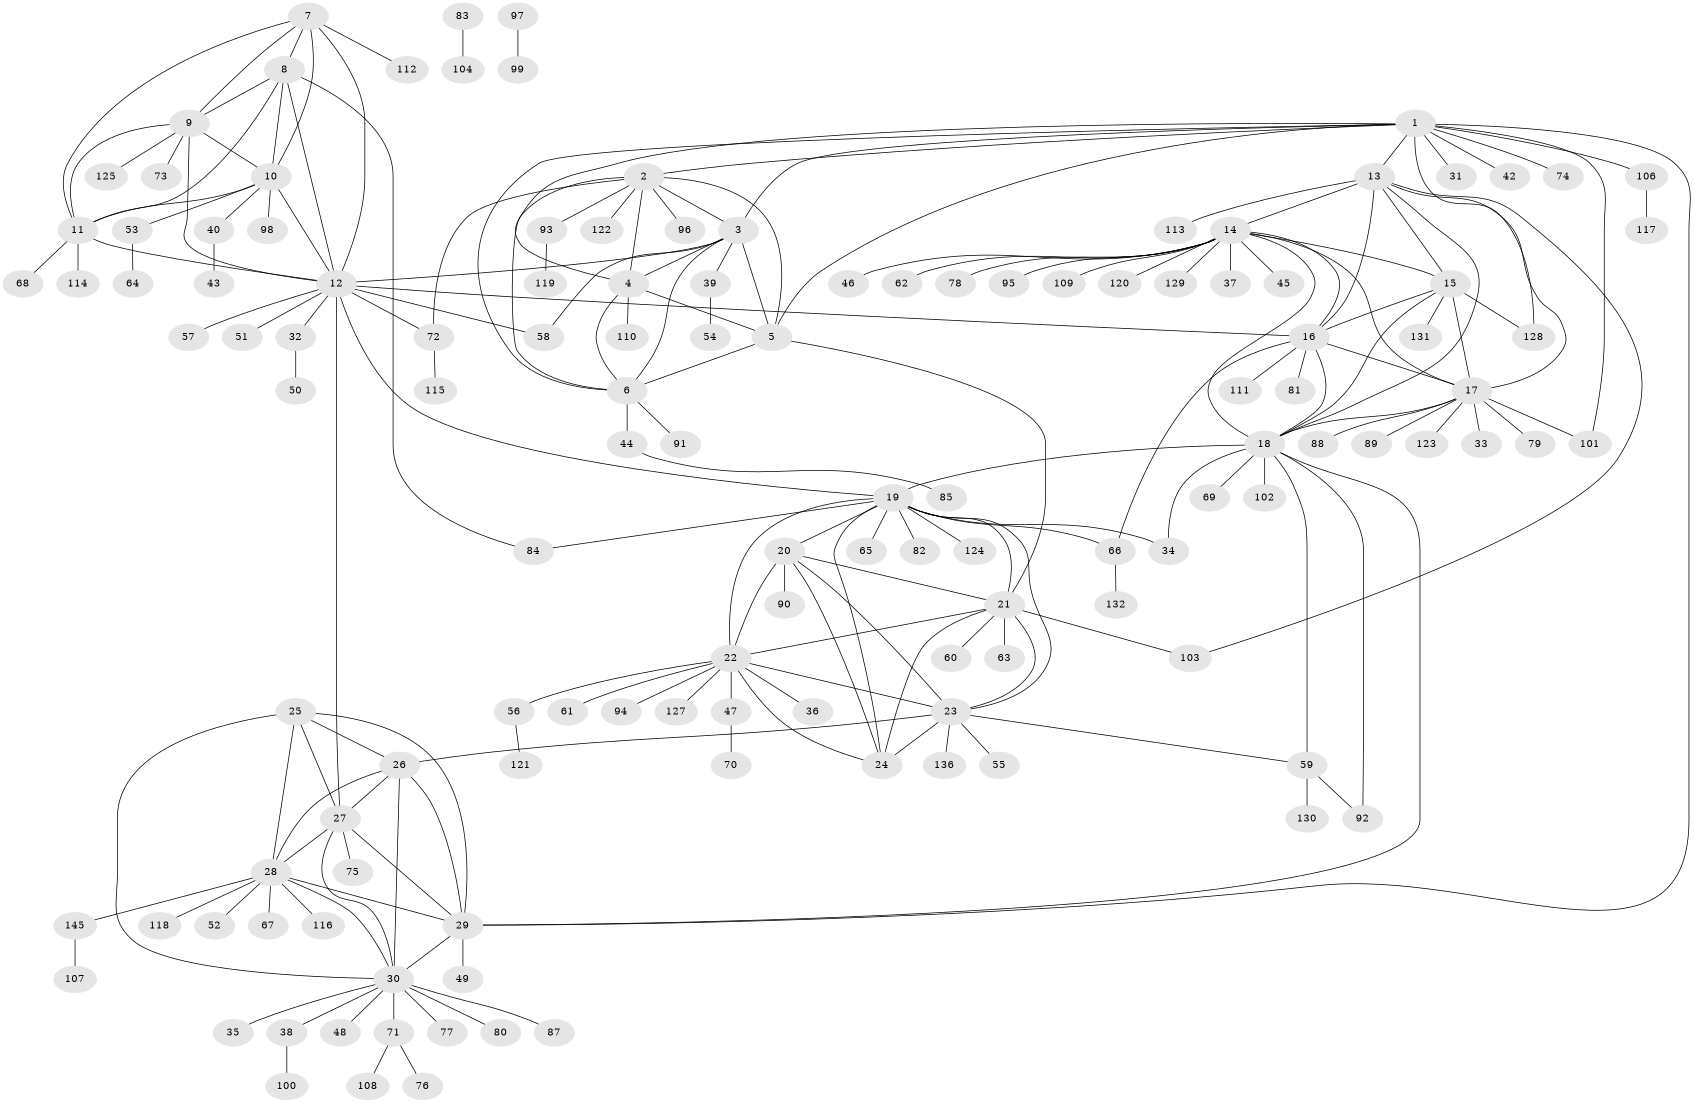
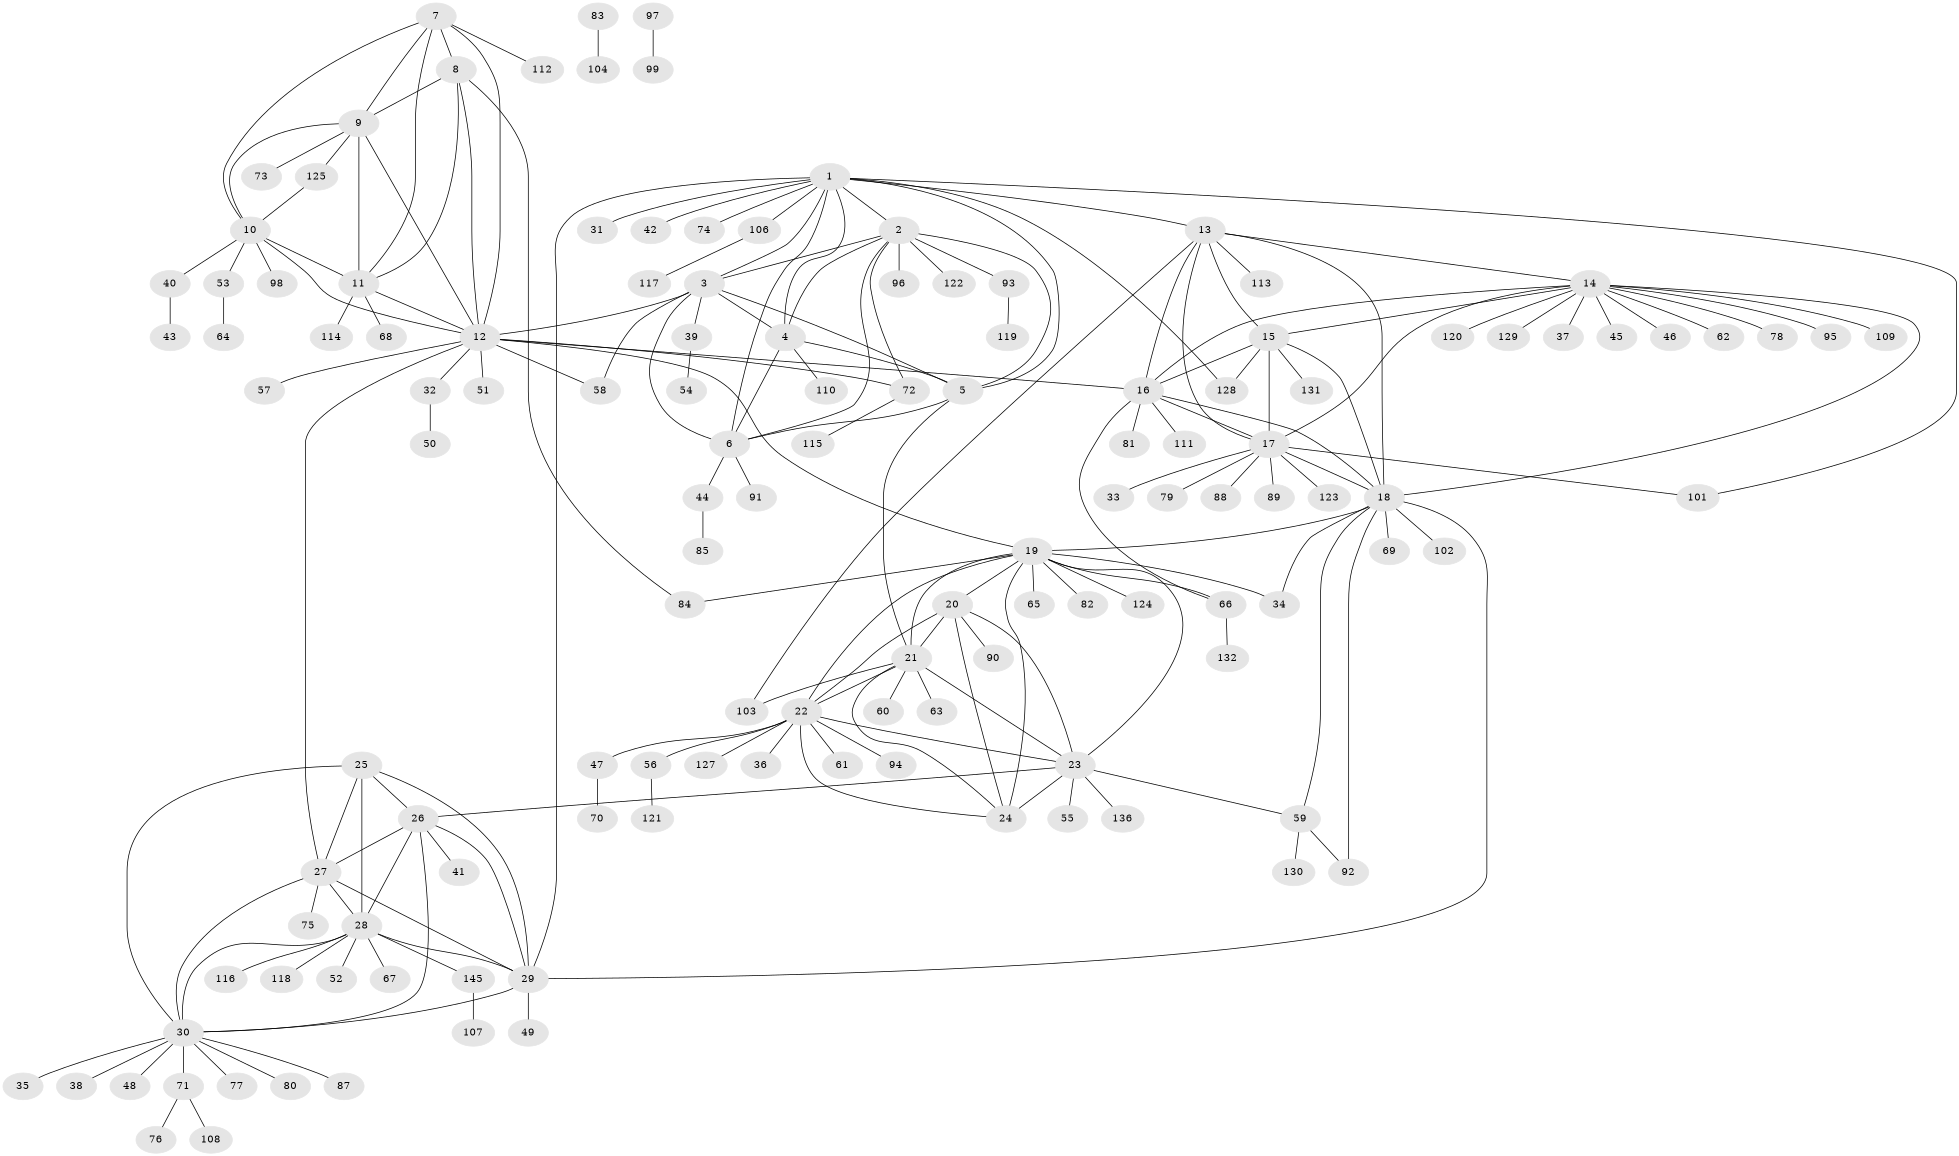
(278, 123) -> (283, 204)
none -> (459, 872)
(287, 1086) -> none
